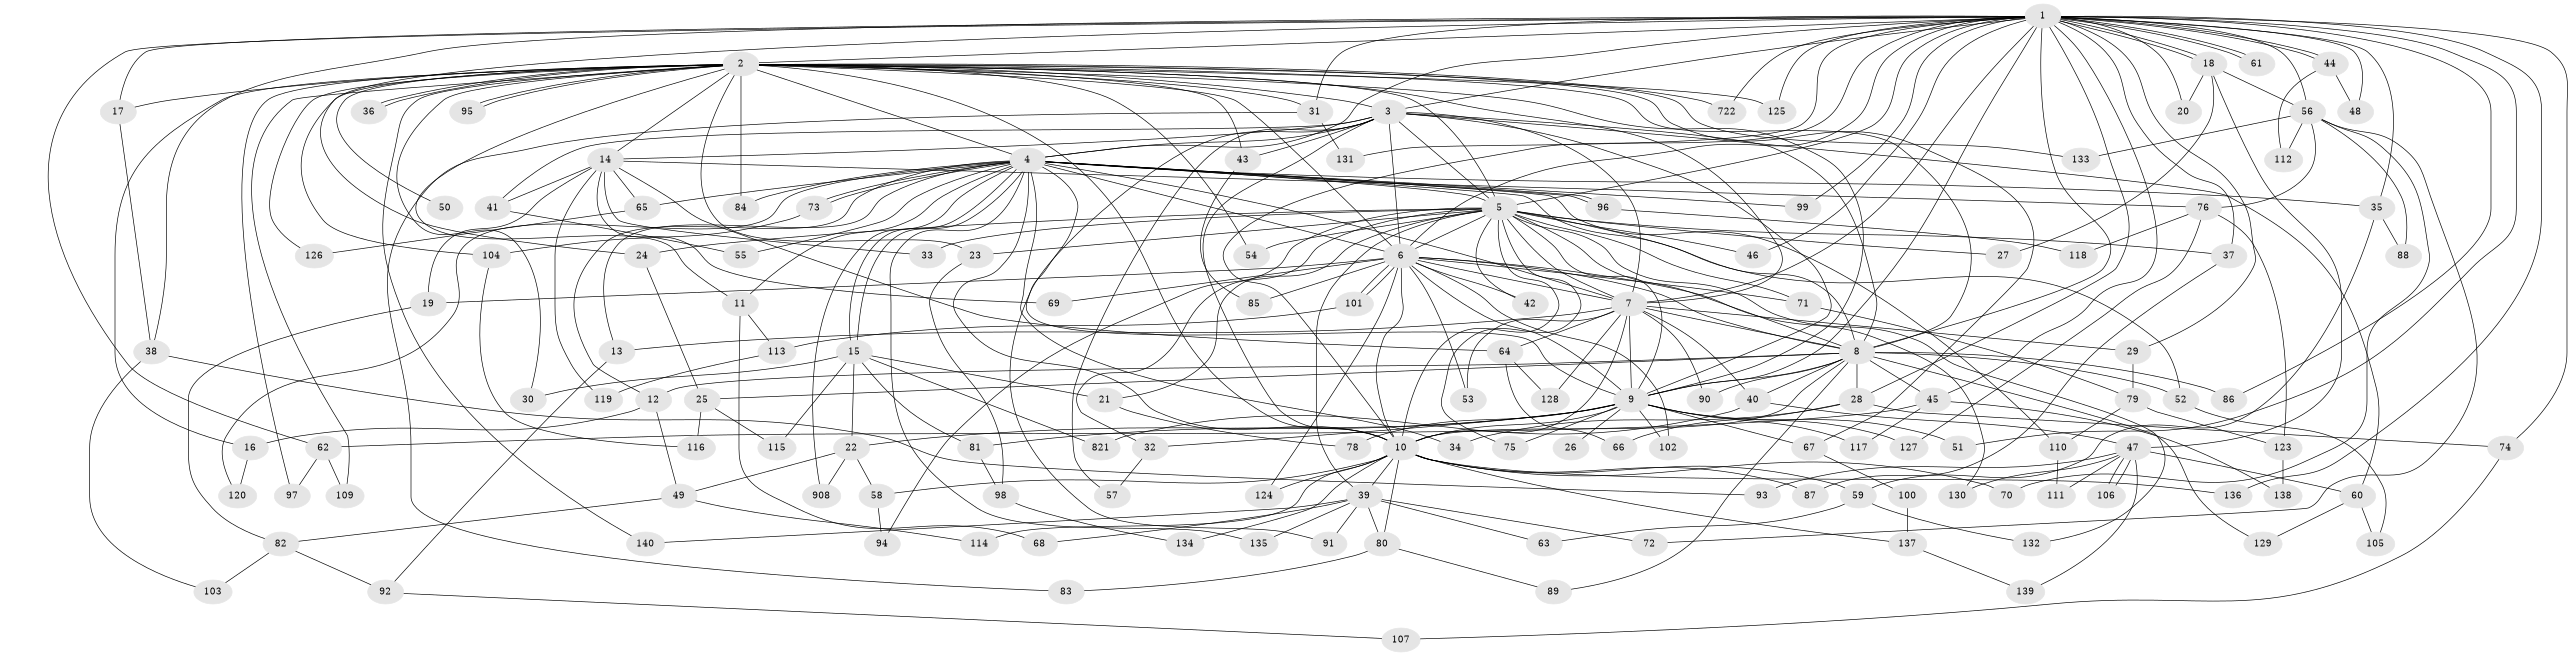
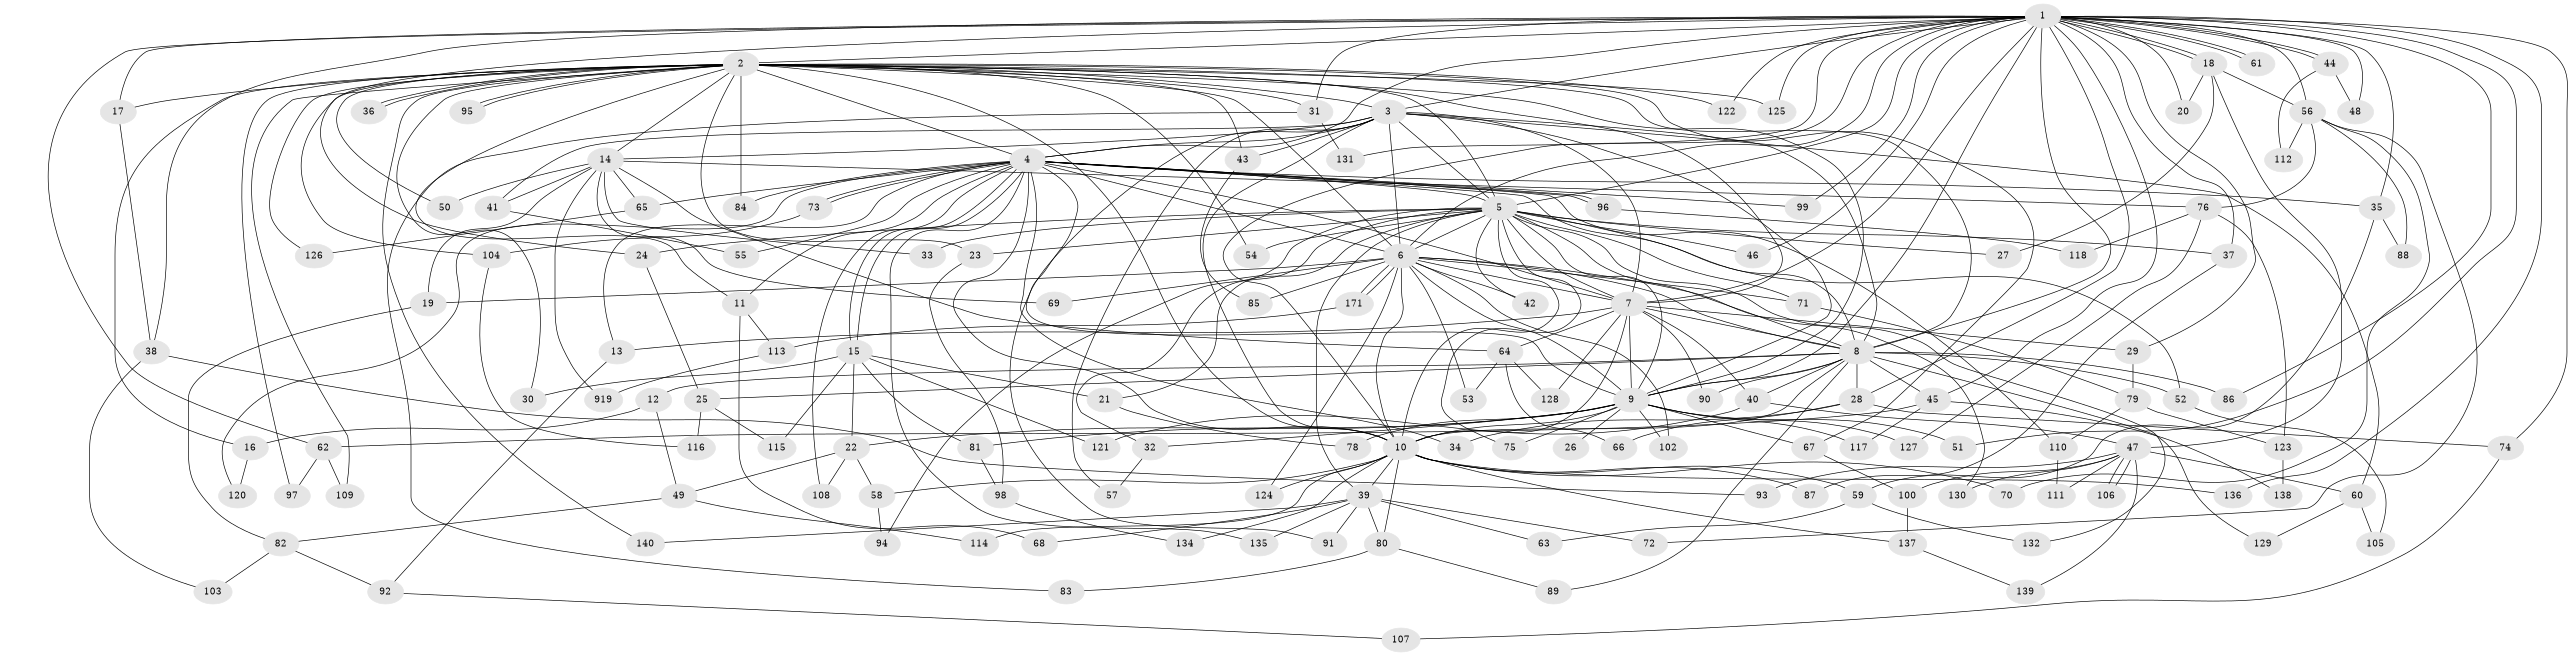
(1727, 112) -> (1727, 112)
(2081, 160) -> none
none -> (513, 182)
(841, 218) -> none
(1354, 304) -> (1354, 304)
(1558, 321) -> (1487, 376)
(604, 400) -> (604, 400)
(1101, 448) -> (1101, 448)
none -> (2015, 472)
(822, 496) -> (822, 496)
